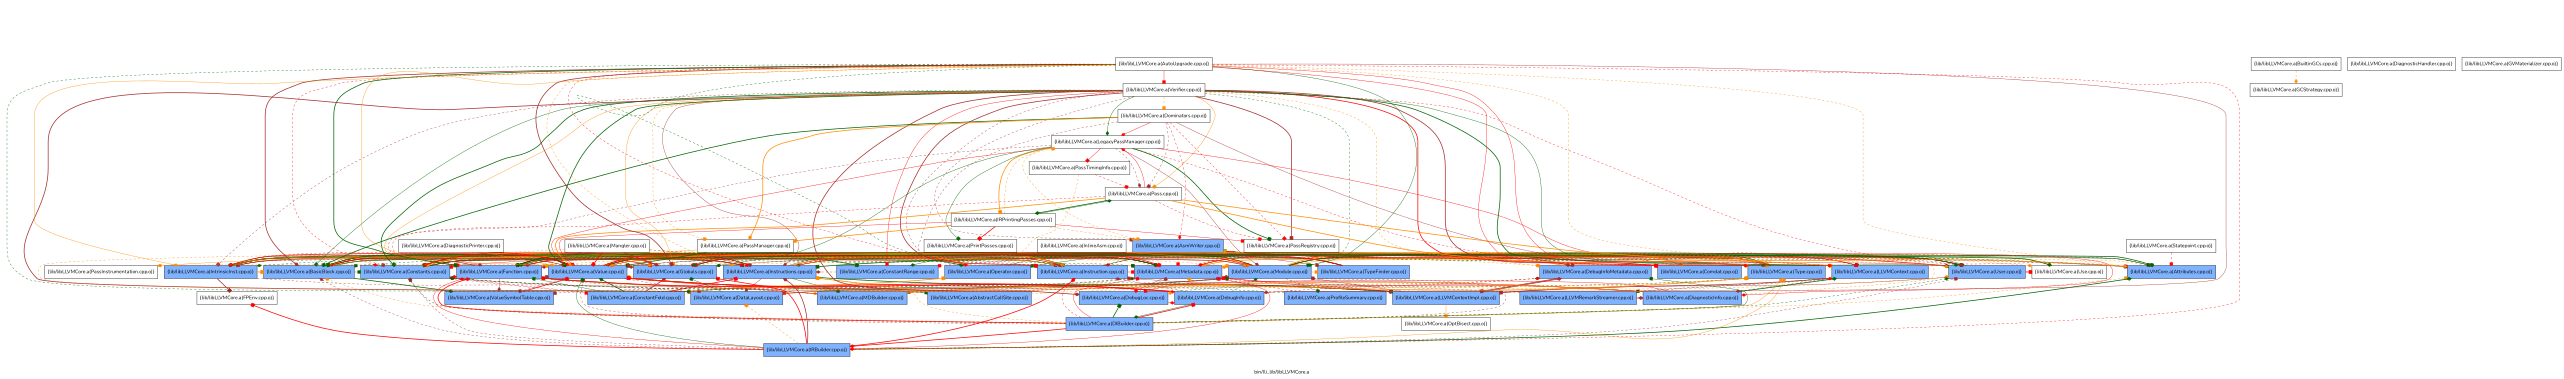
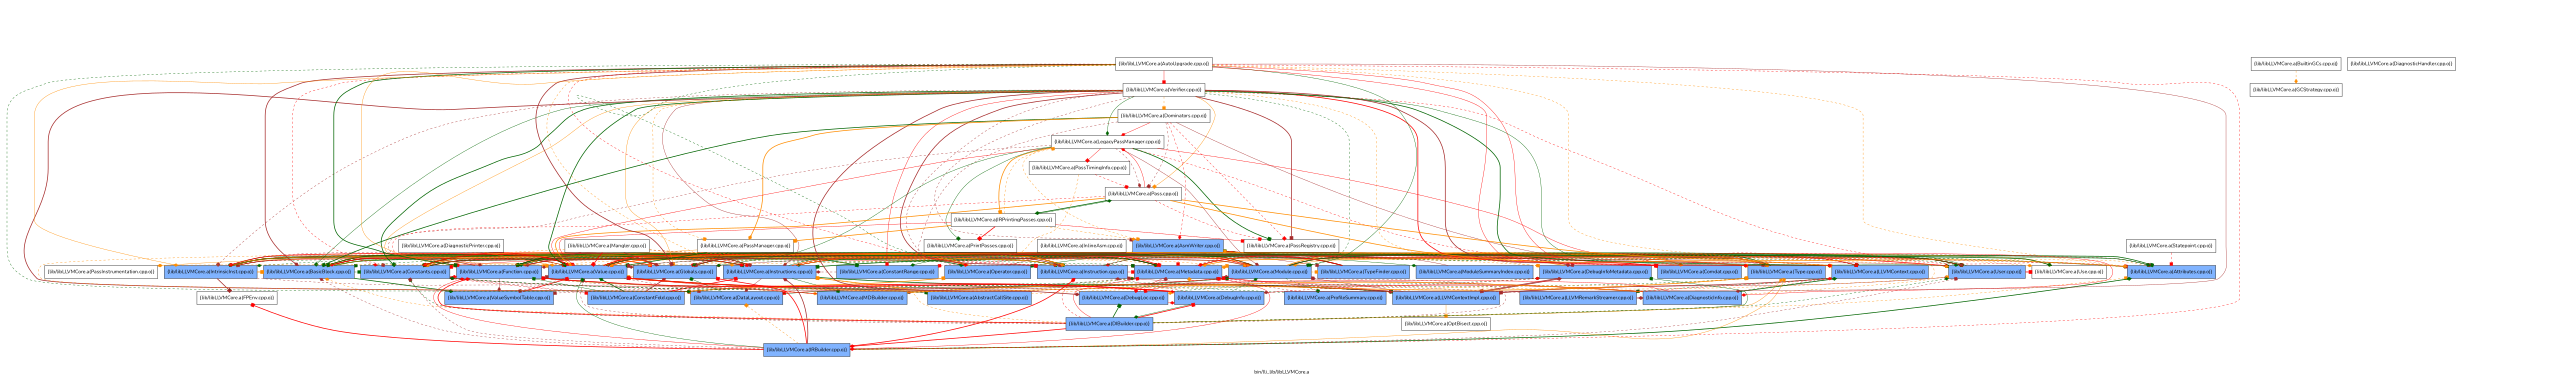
(2512, 64) -> none
none -> (1475, 272)
(1264, 287) -> none
